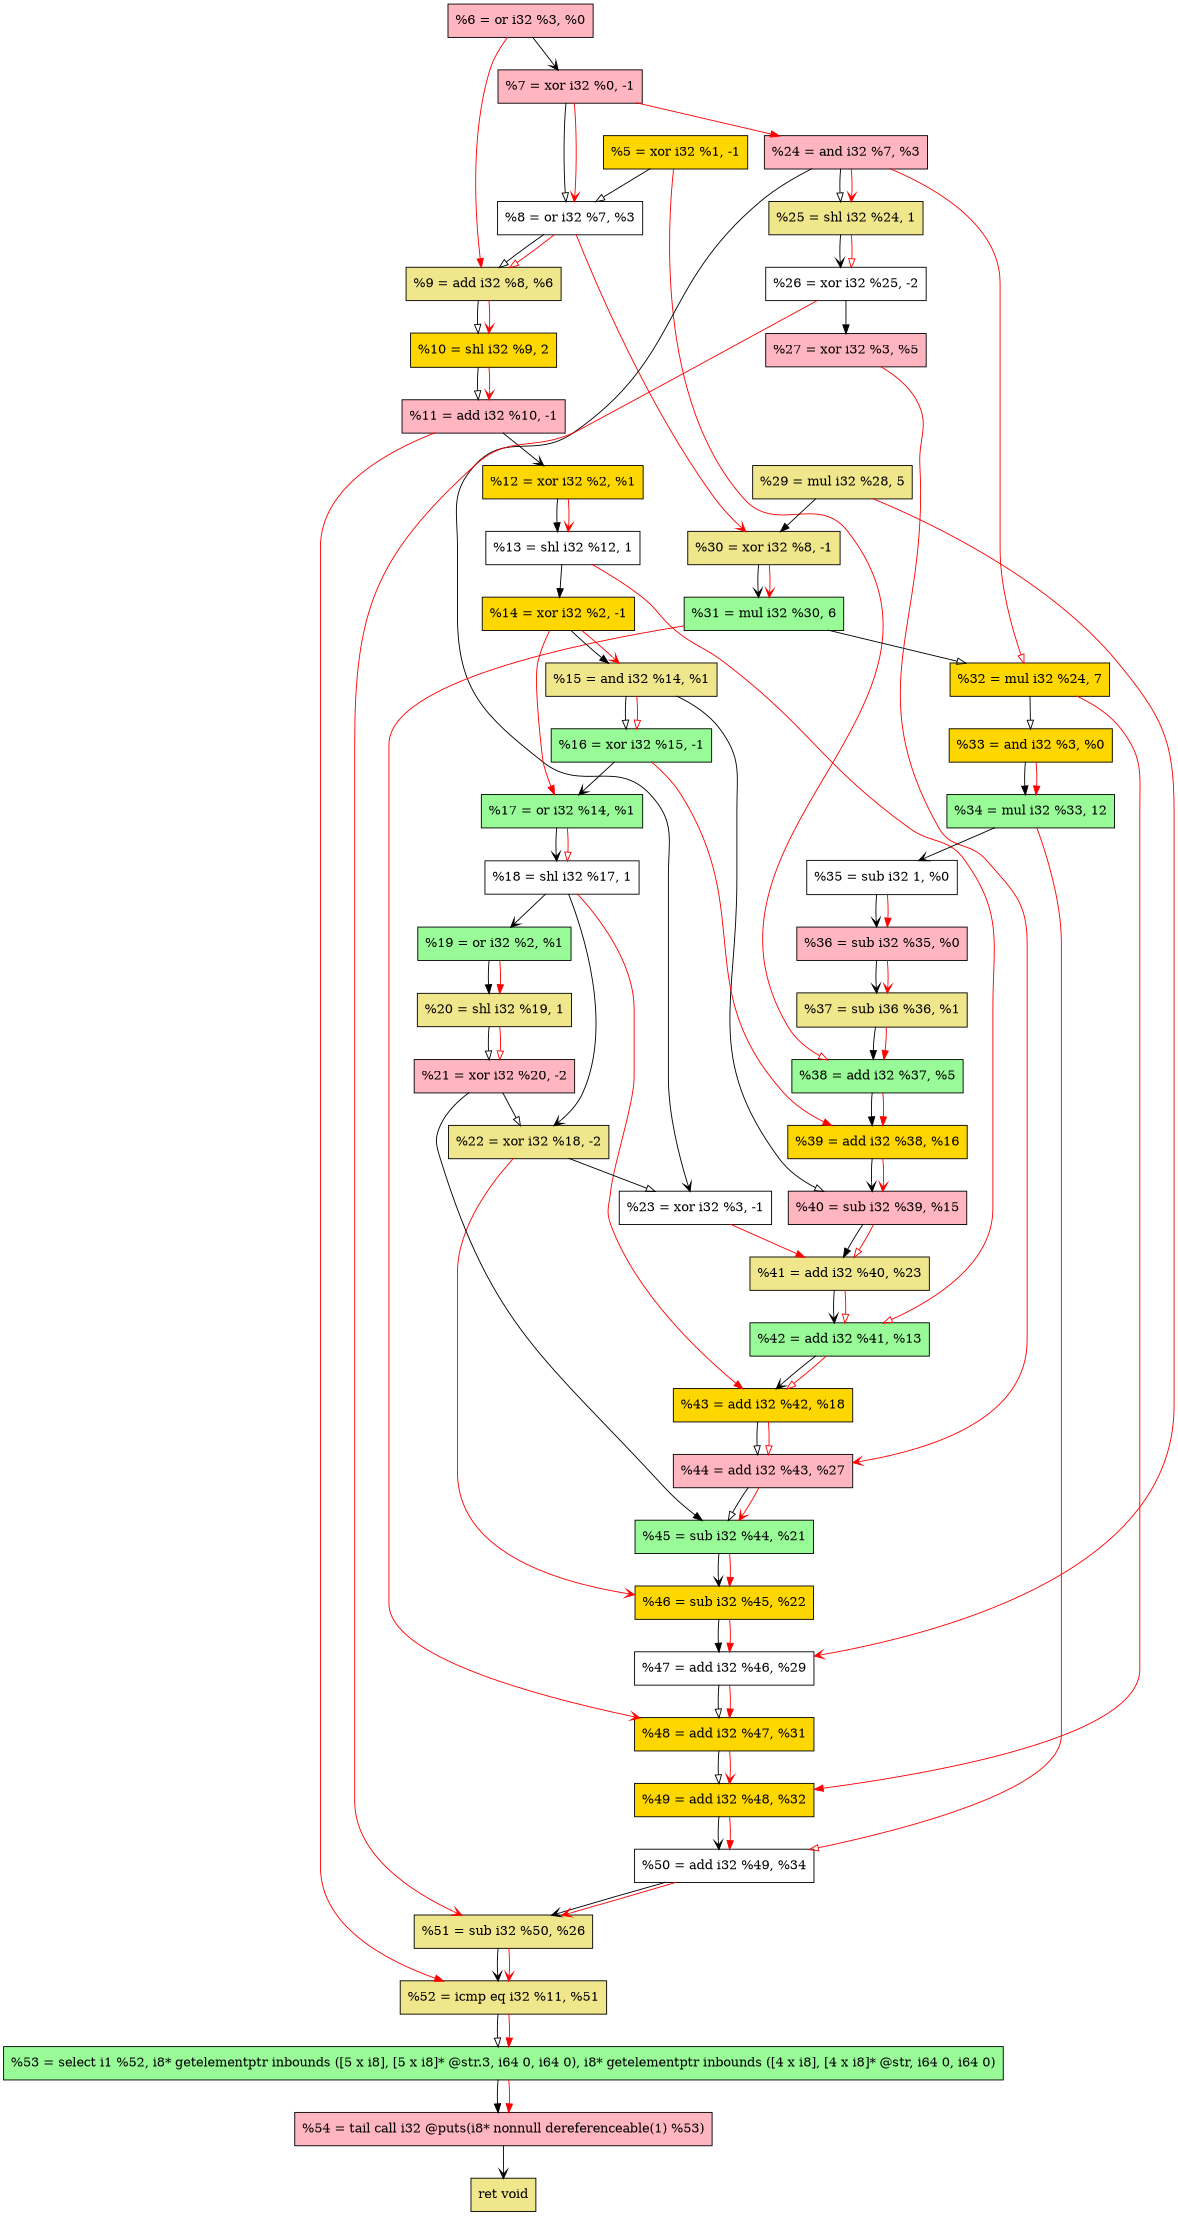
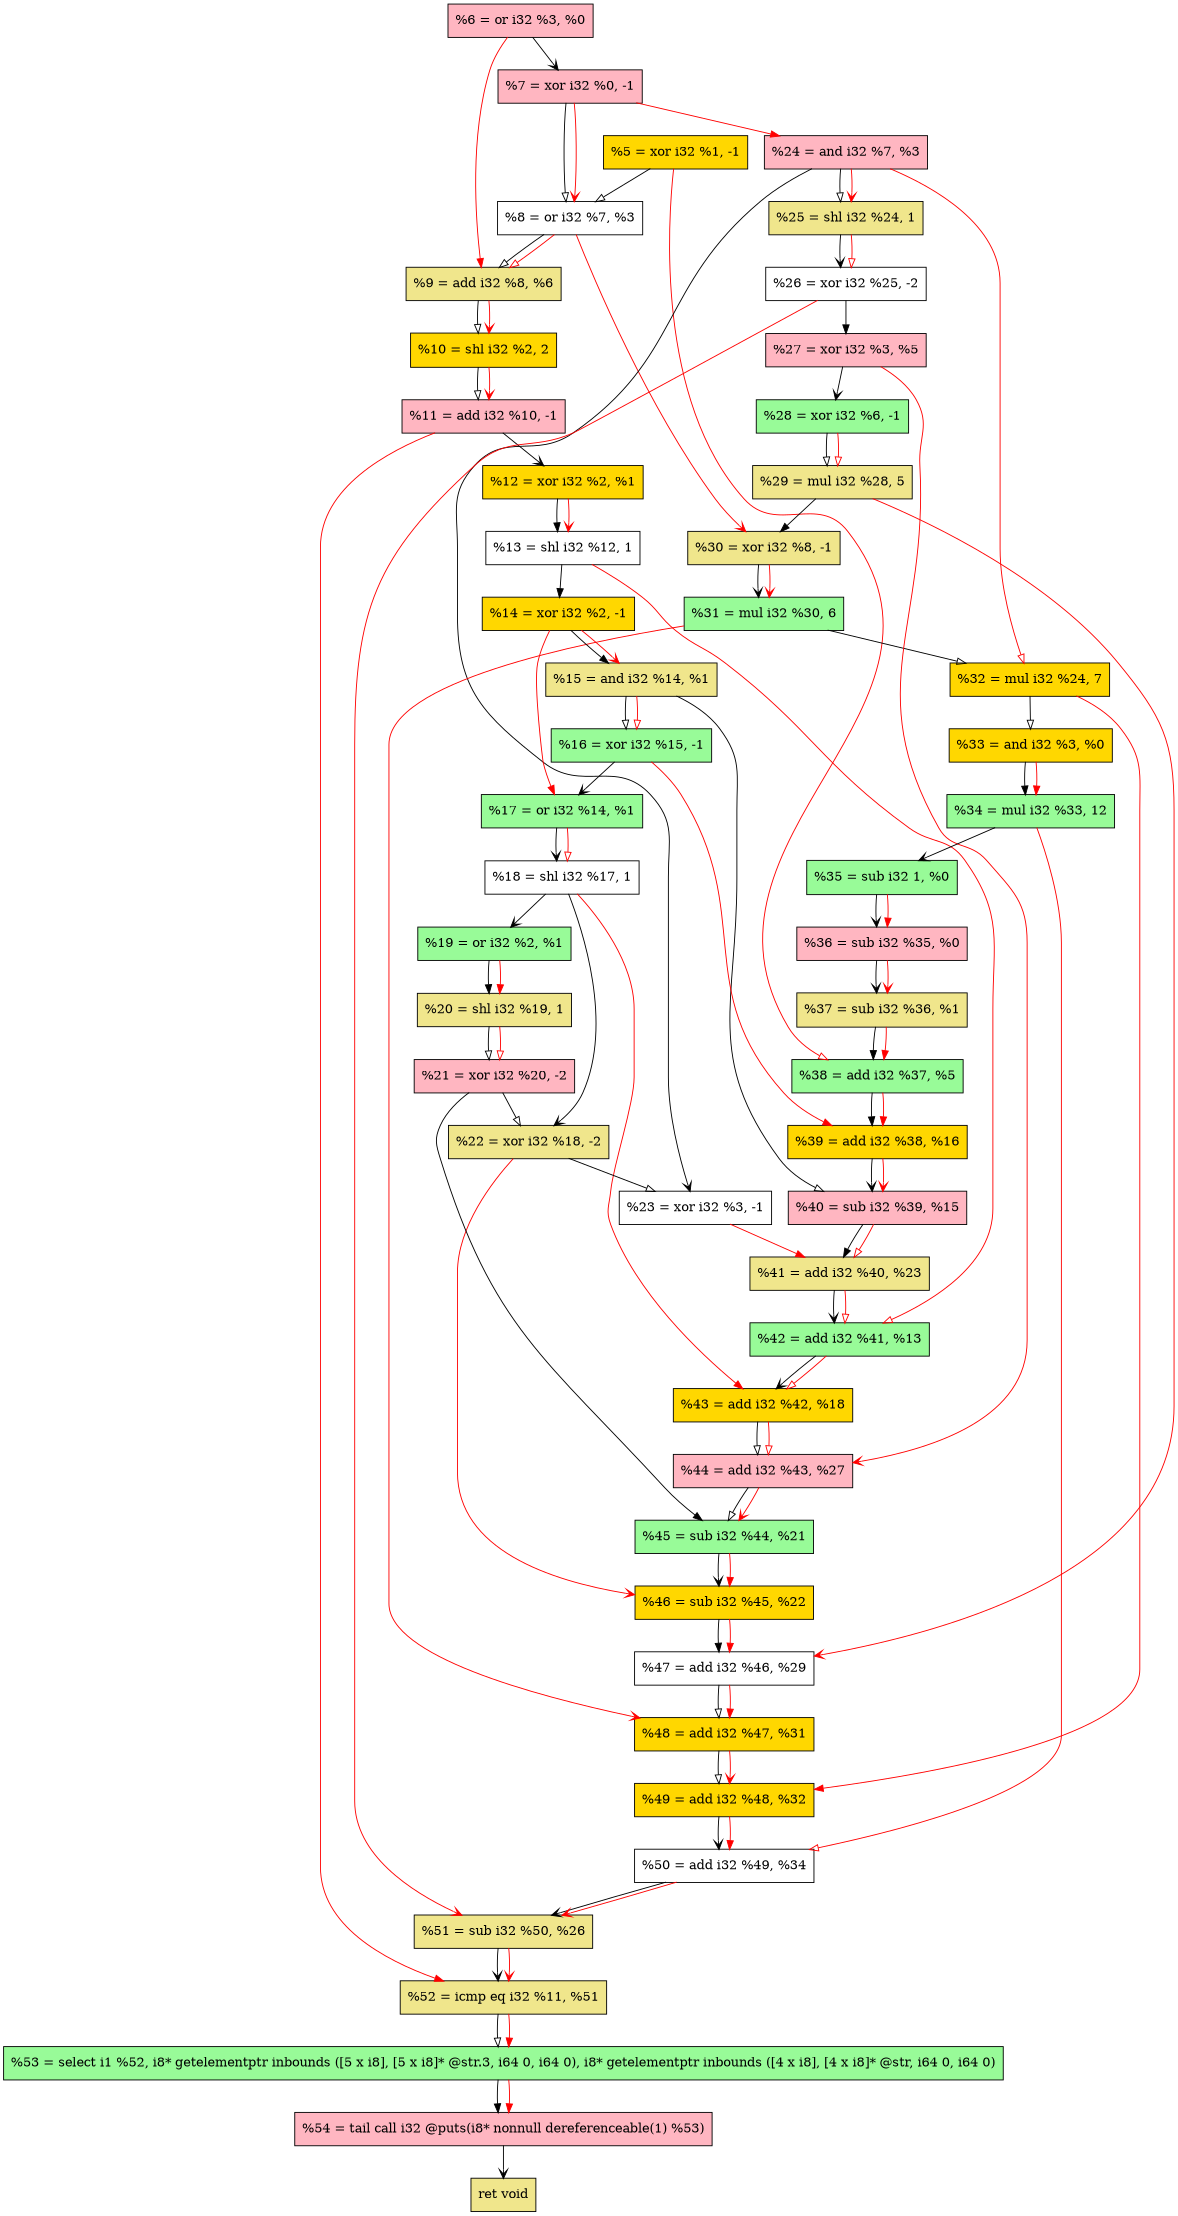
(484, 350) -> (484, 350)
none -> (832, 416)
(882, 878) -> (882, 878)
(882, 1010) -> (882, 1010)
